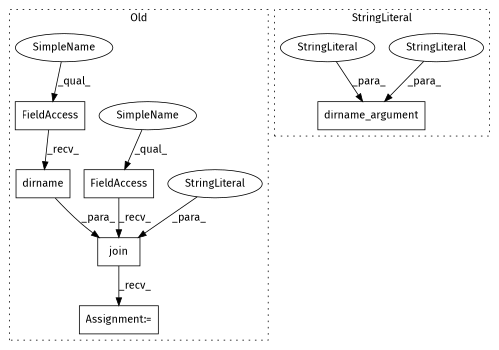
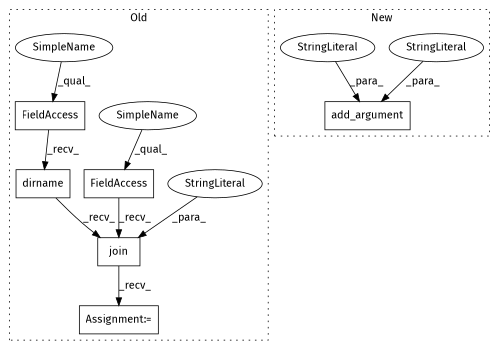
(382, 18) -> (382, 18)
(371, 116) -> (368, 116)
(99, 218) -> (99, 218)
